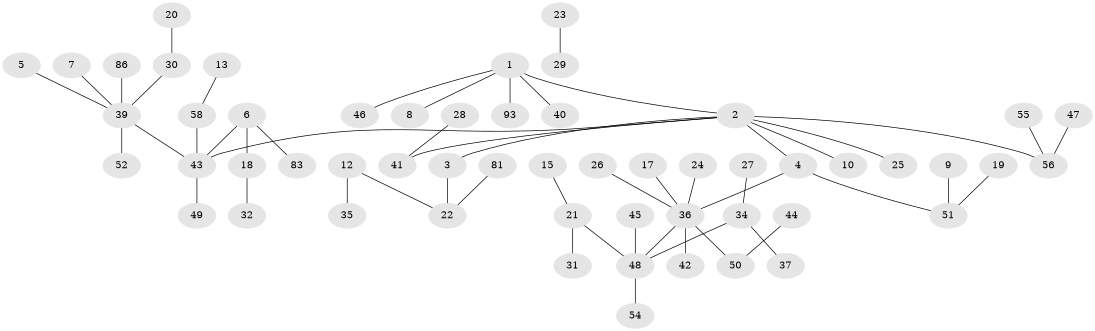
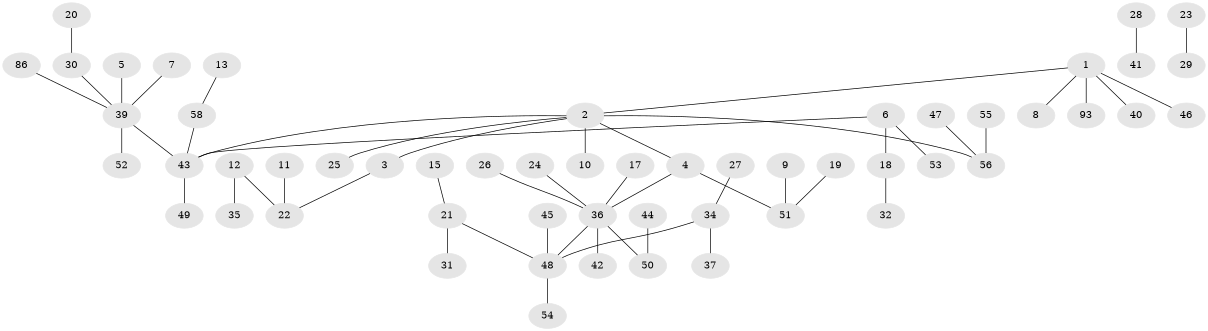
(517, 137) -> none
(297, 166) -> (936, 166)
(498, 166) -> (285, 166)
